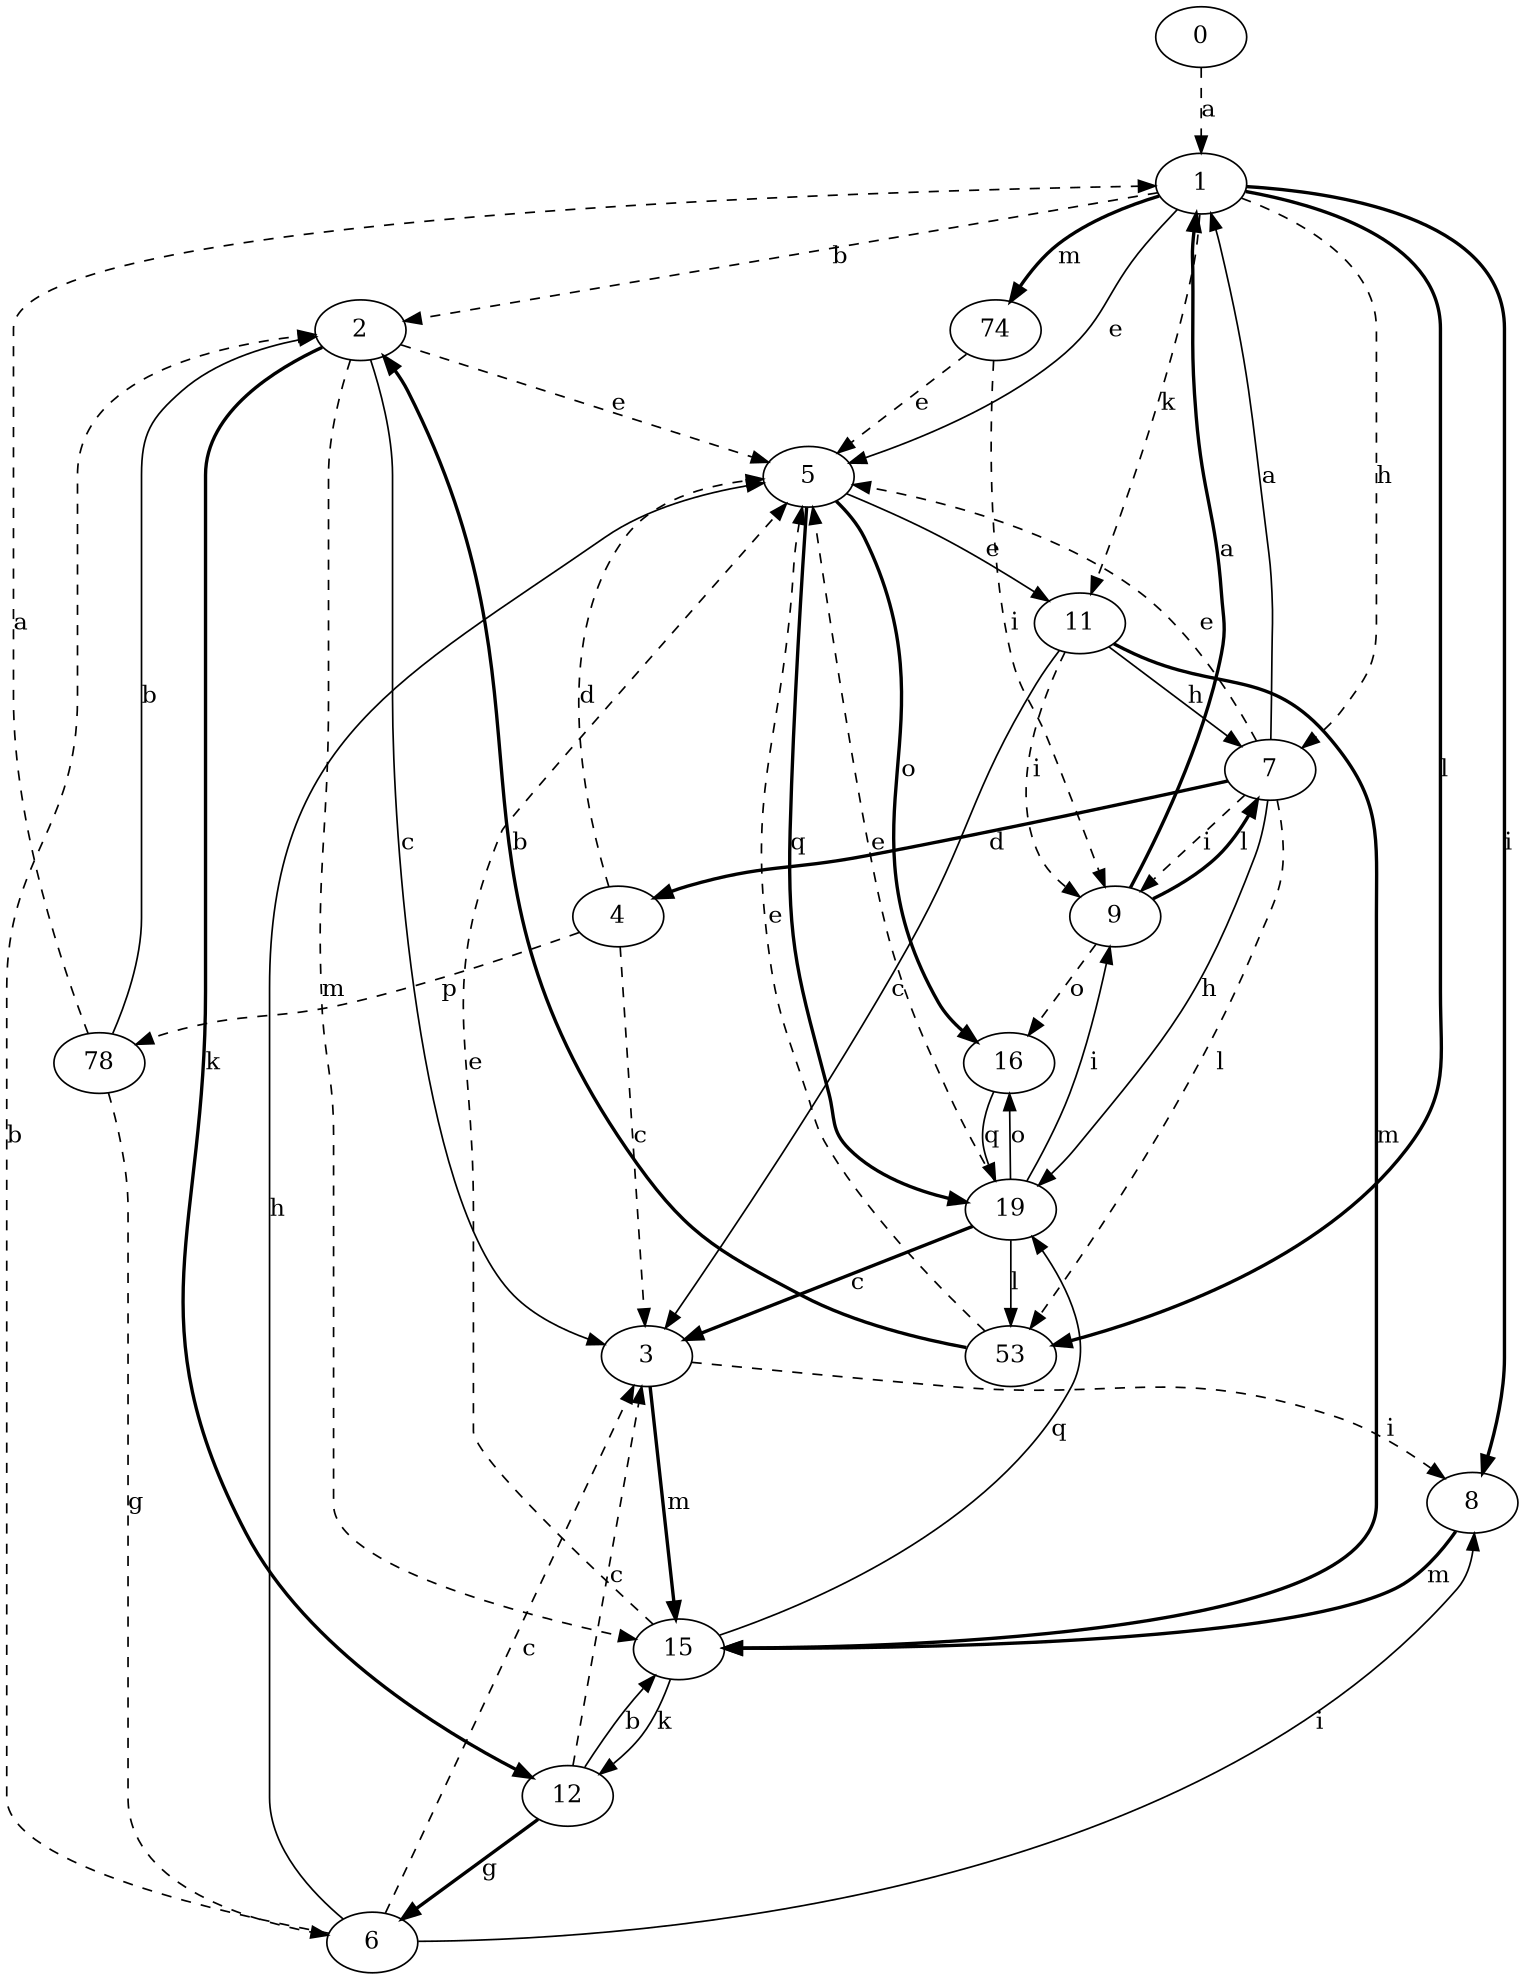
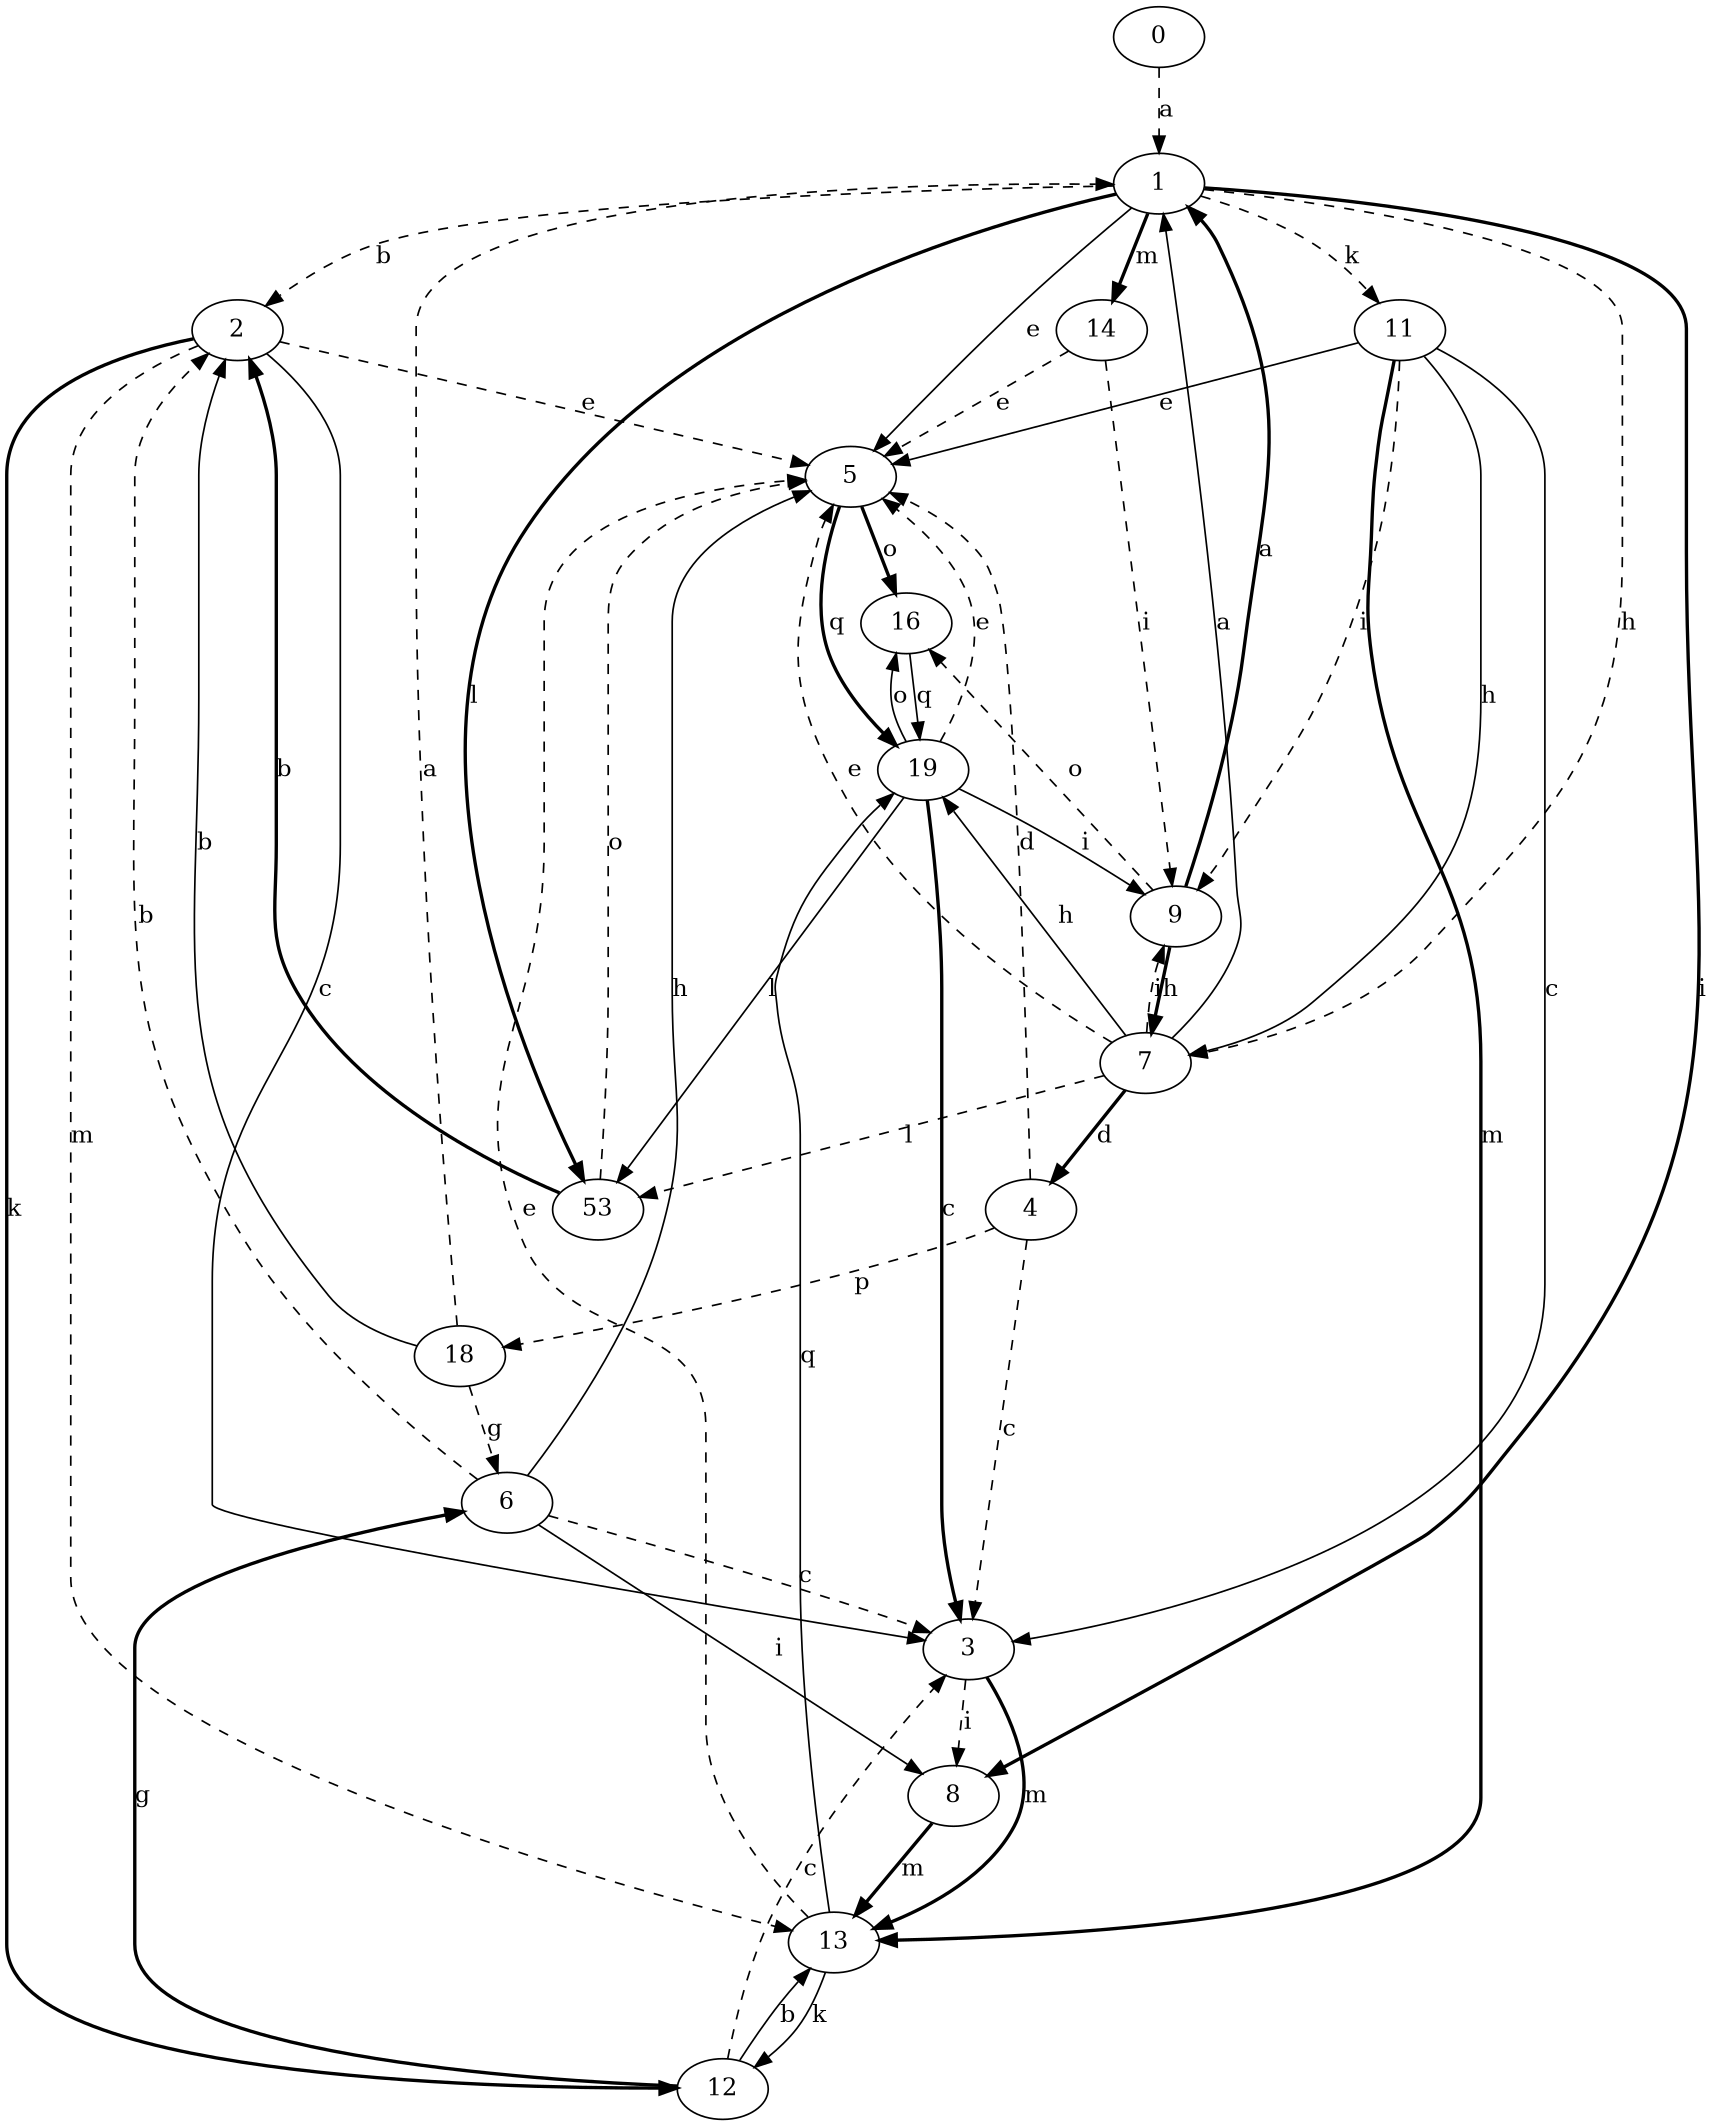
(996, 330) -> (1102, 330)
(943, 538) -> (1134, 401)
(1244, 843) -> (1171, 990)
(776, 916) -> (616, 843)
(99, 1063) -> (460, 1356)
(679, 1649) -> (834, 1942)
